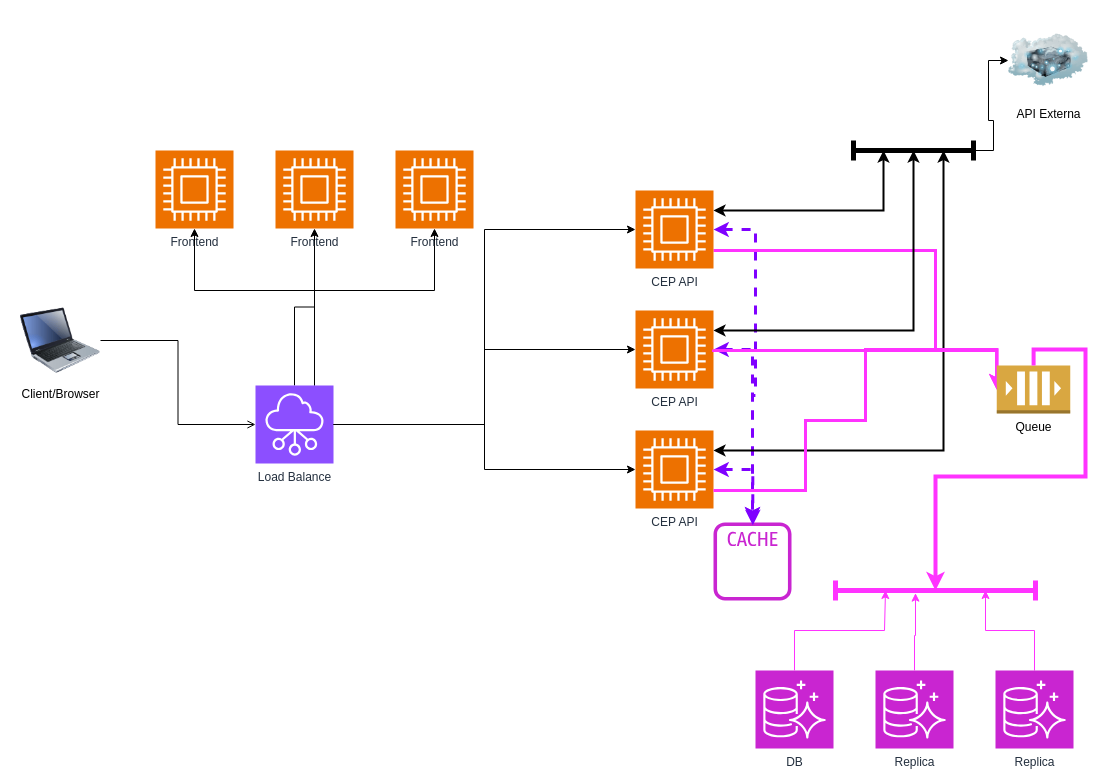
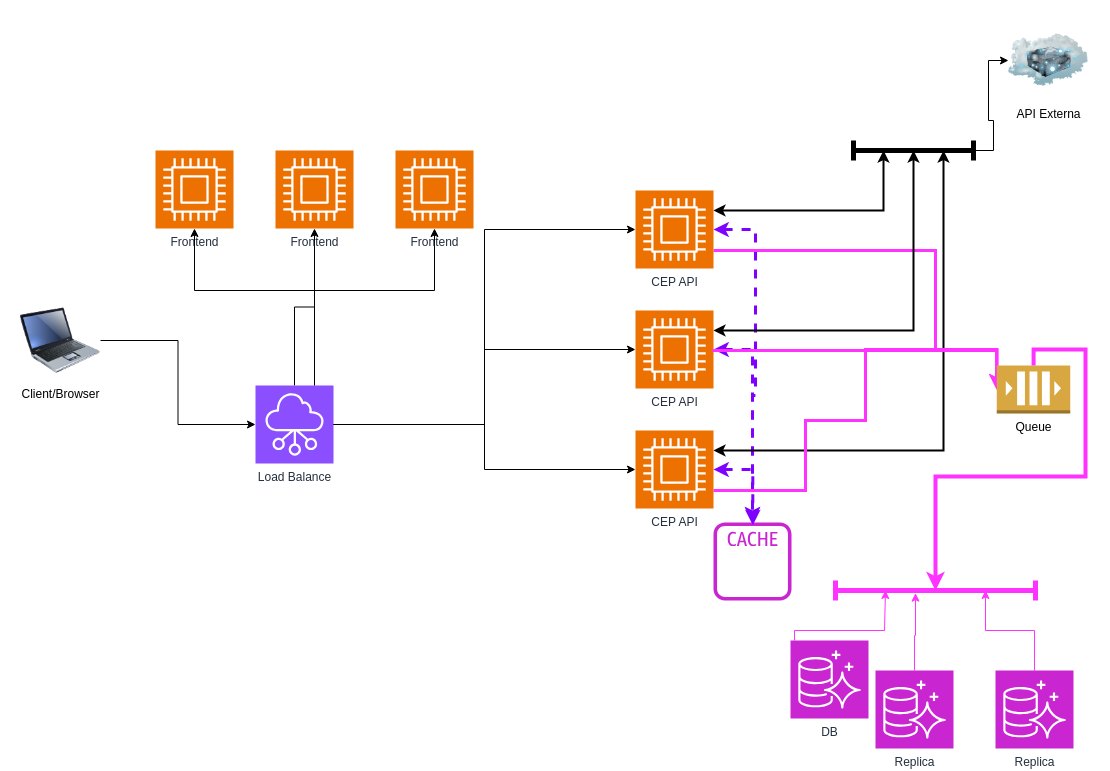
(249, 425) -> (247, 425)
(795, 710) -> (830, 680)
